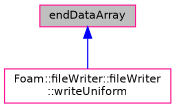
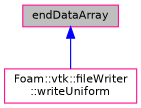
(88, 86) -> (71, 86)
